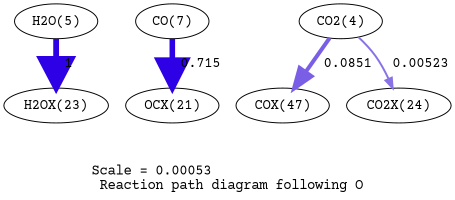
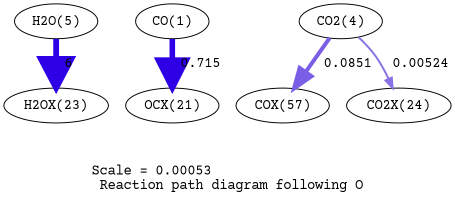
(172, 21) -> (172, 21)
(64, 63) -> (64, 63)
(417, 63) -> (417, 63)
(283, 106) -> (283, 106)
